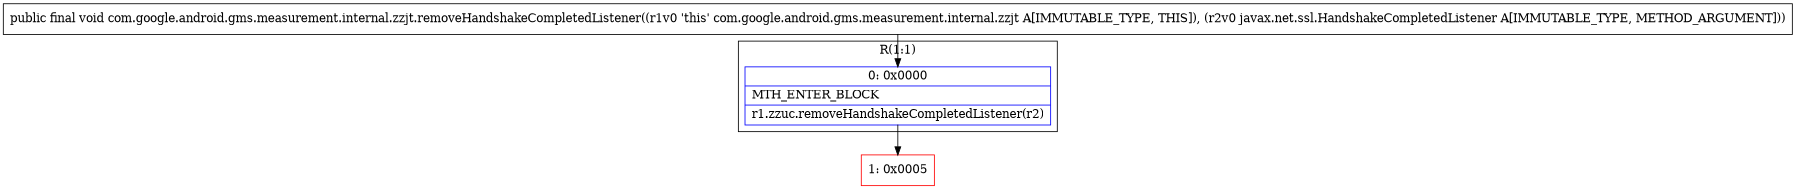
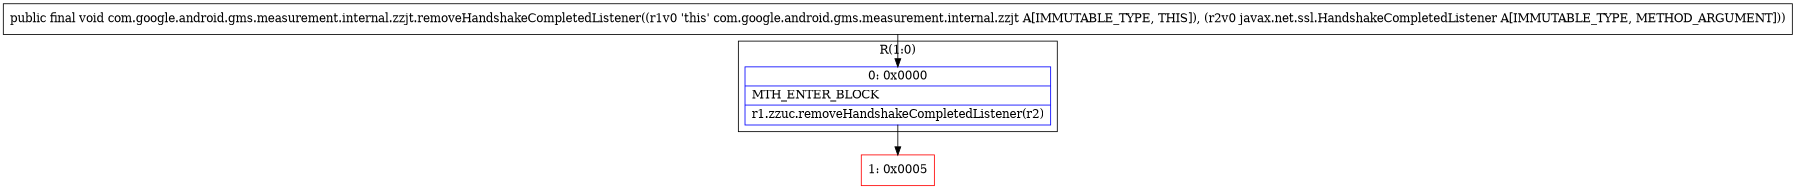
(898, 51) -> (898, 51)
